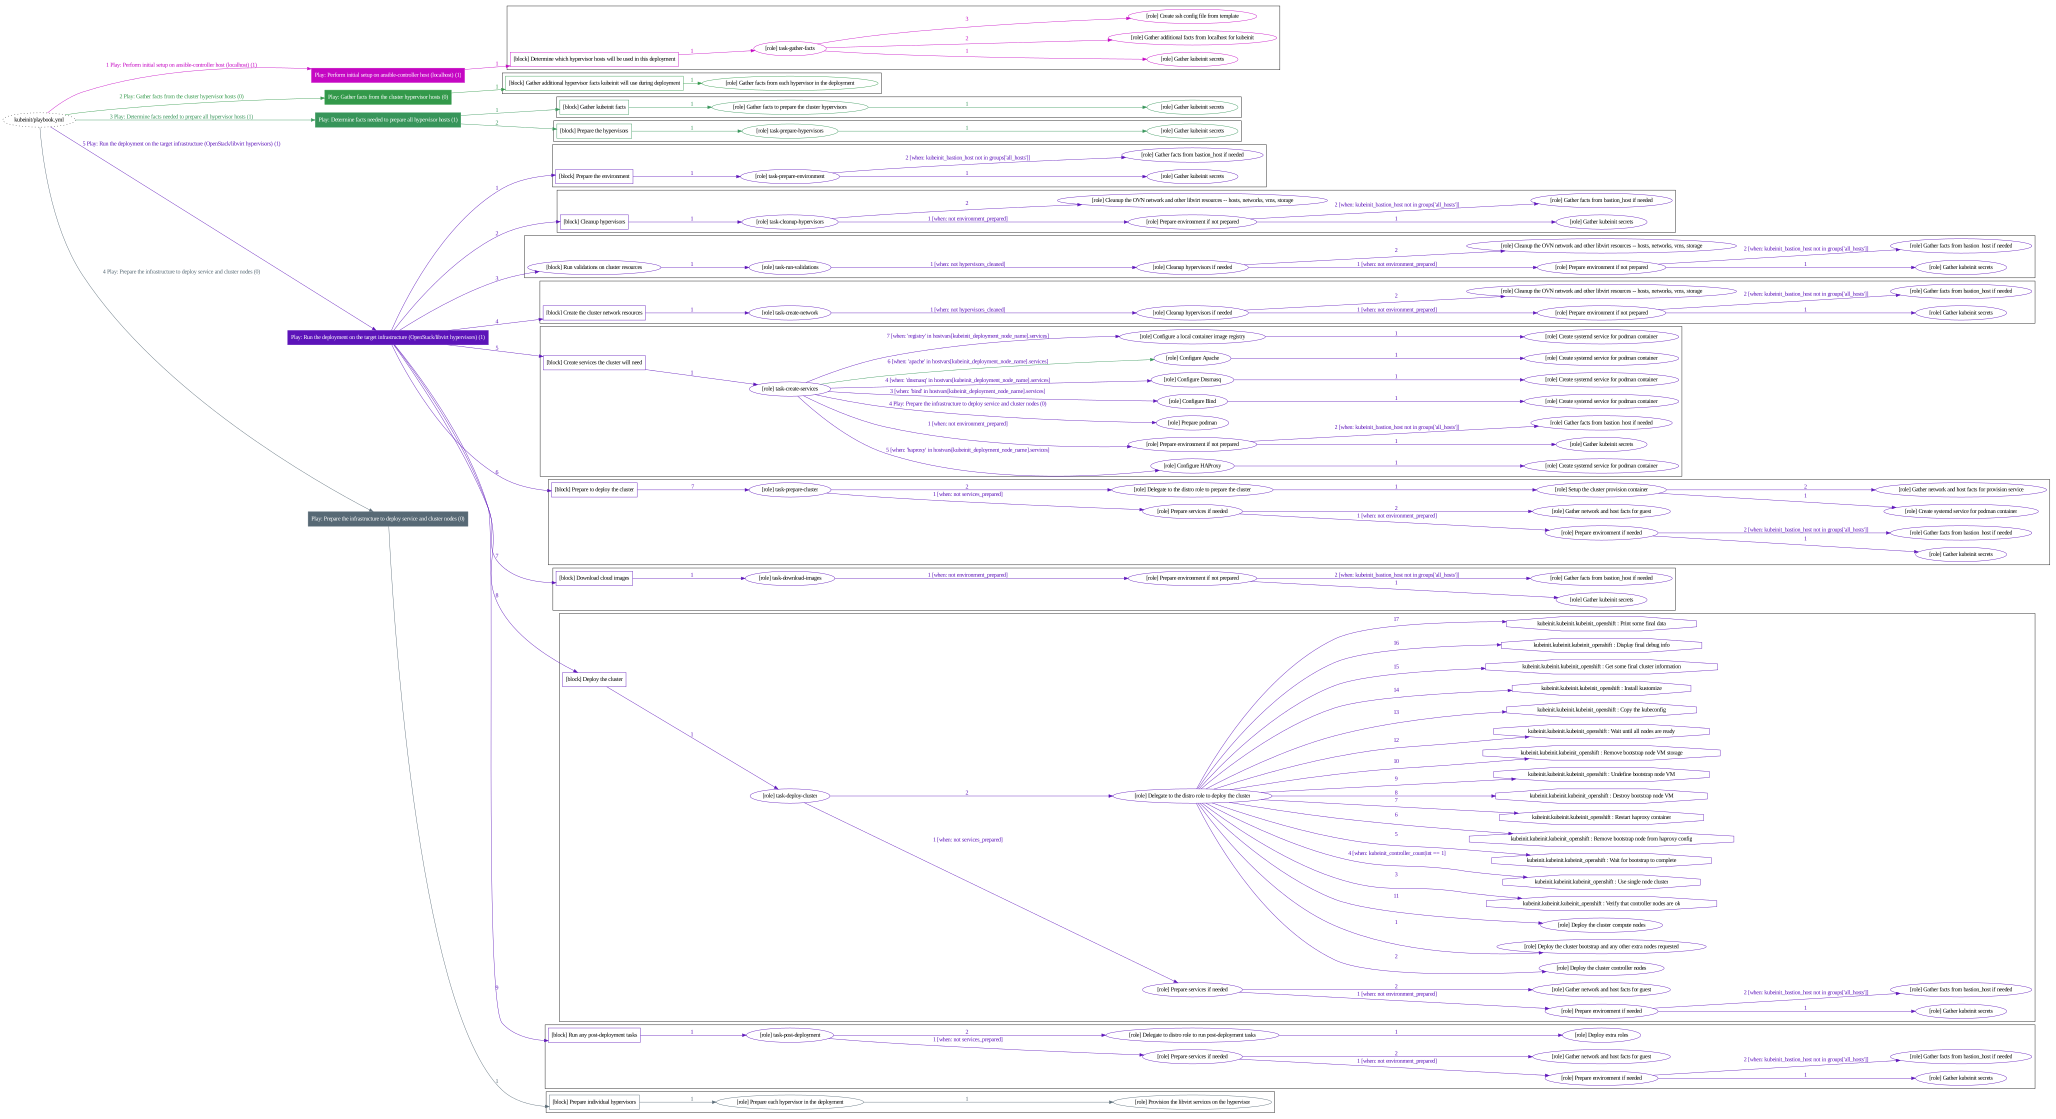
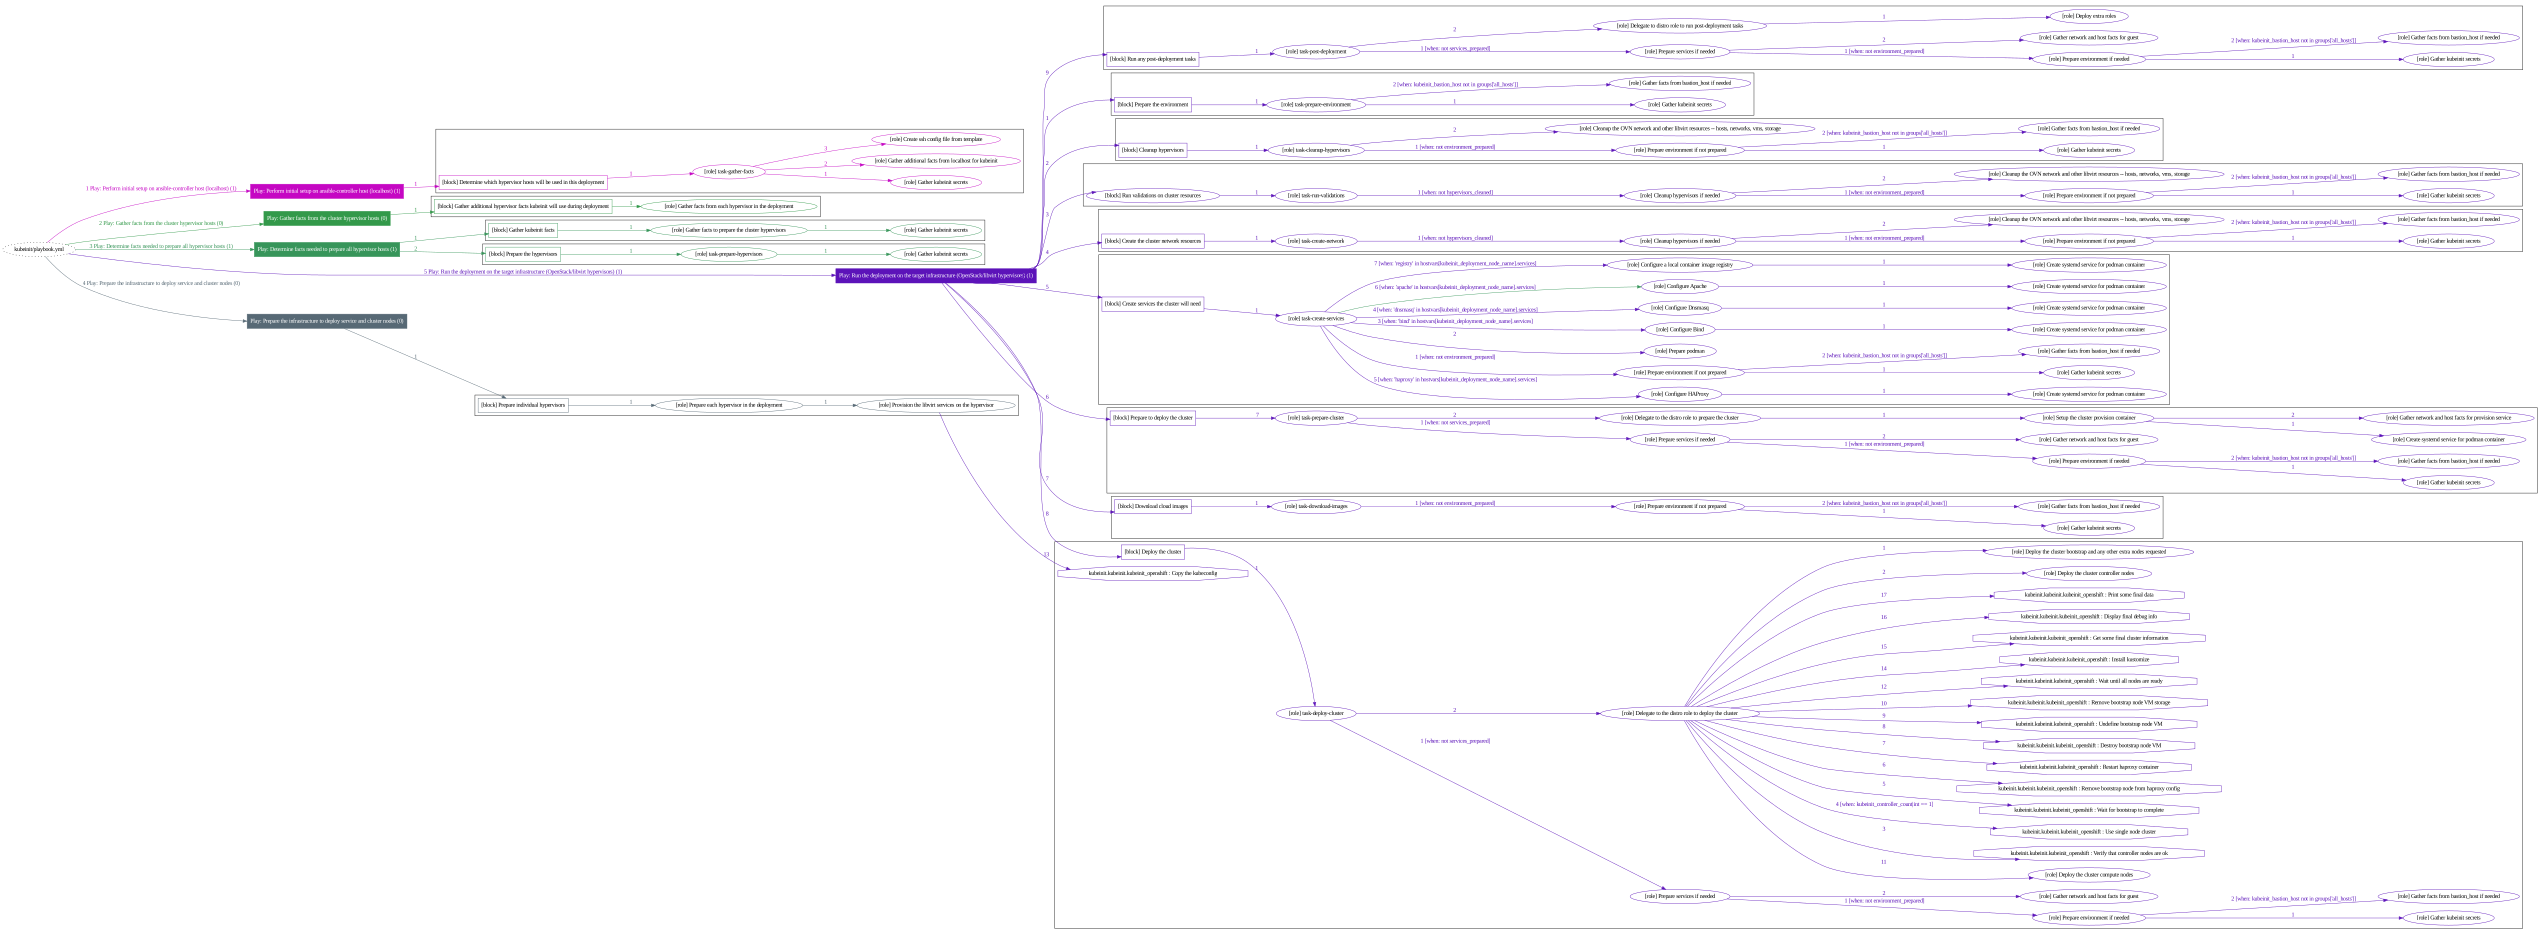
(968, 404) -> (1455, 334)
(1349, 732) -> (990, 502)
